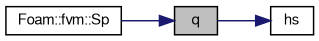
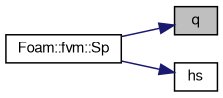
(236, 21) -> (140, 65)
